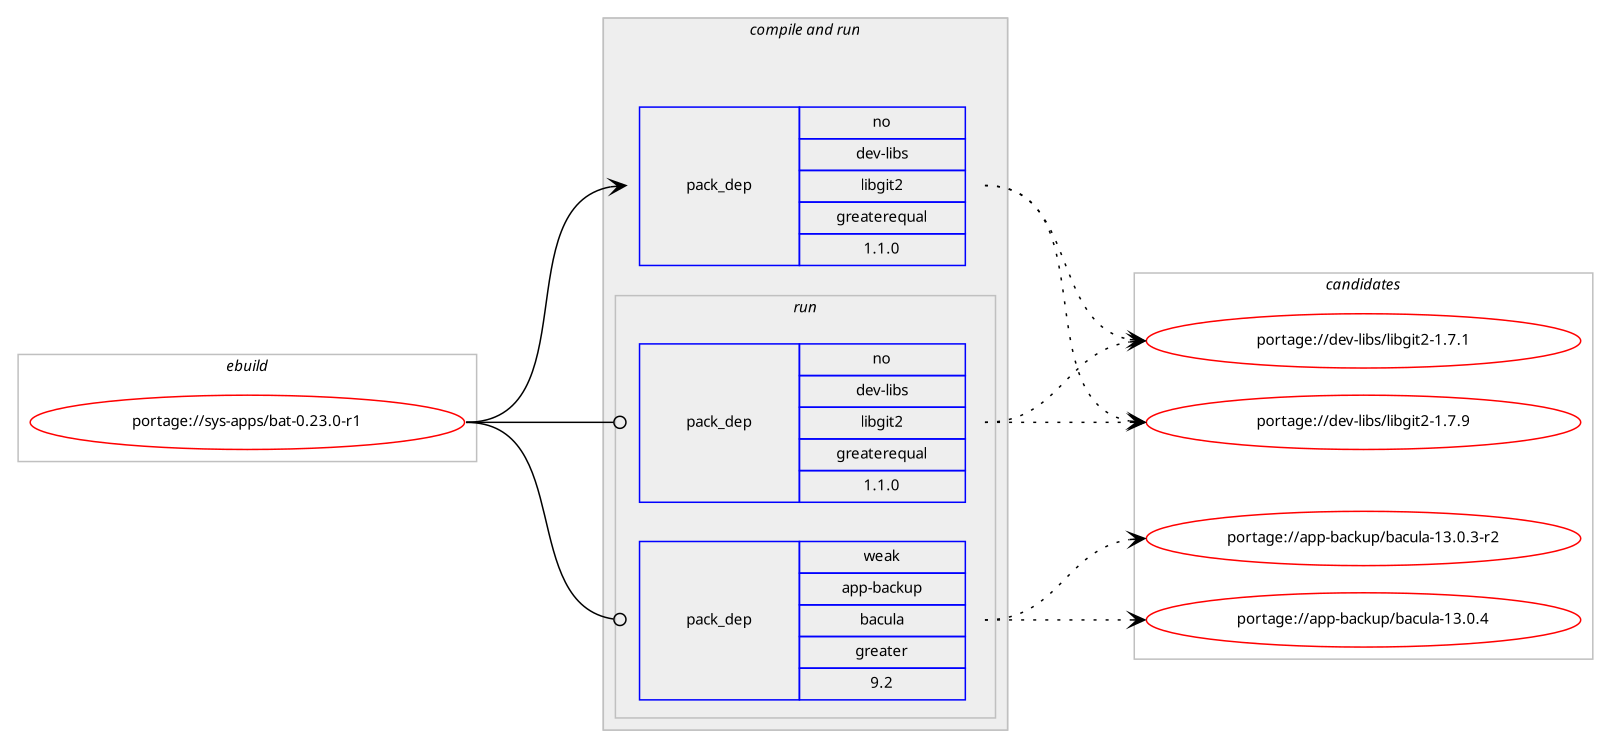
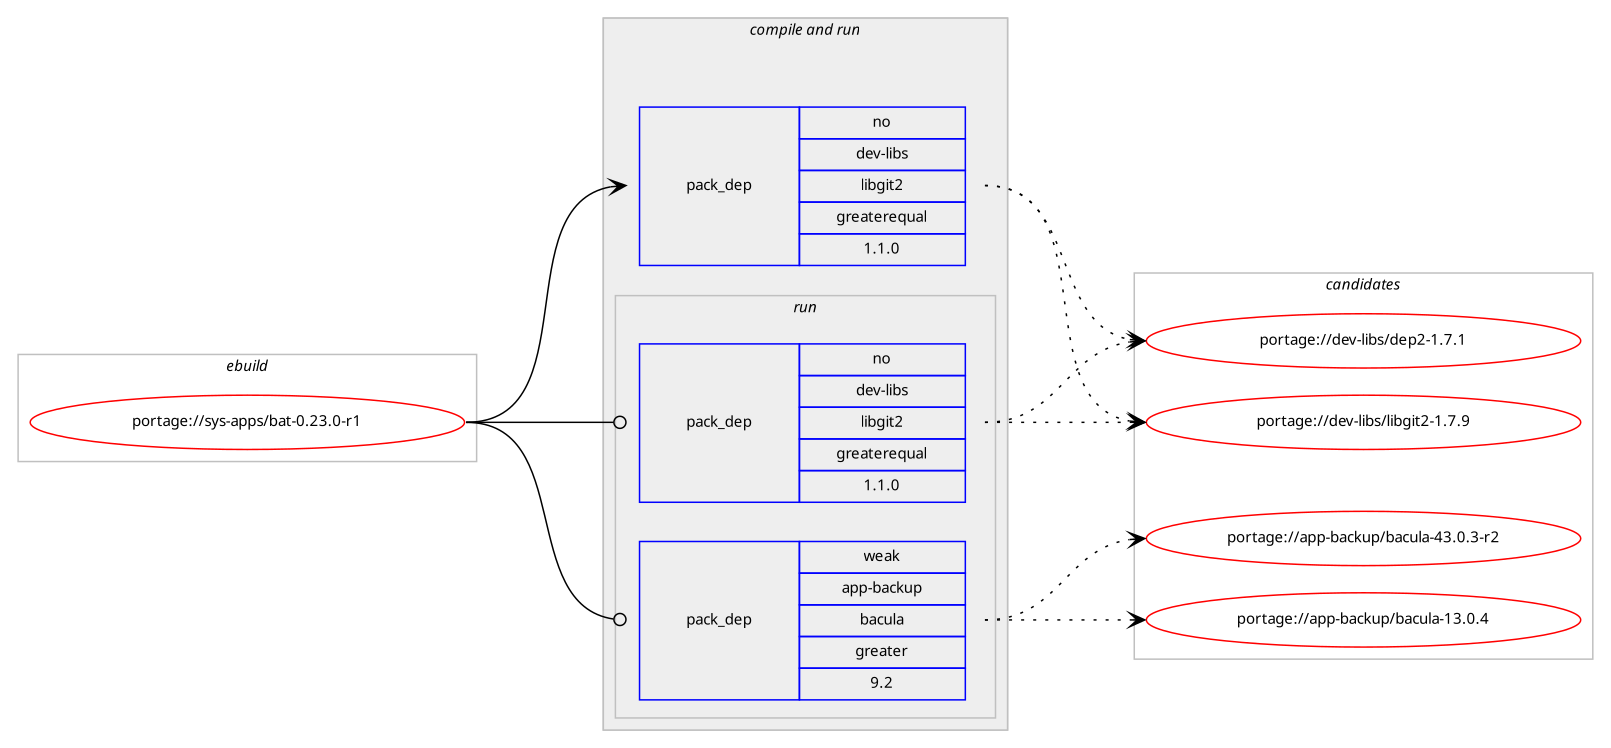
(1364, 341) -> (1364, 341)
(1364, 538) -> (1364, 538)
